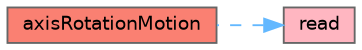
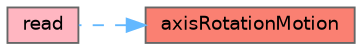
(240, 25) -> (103, 25)
